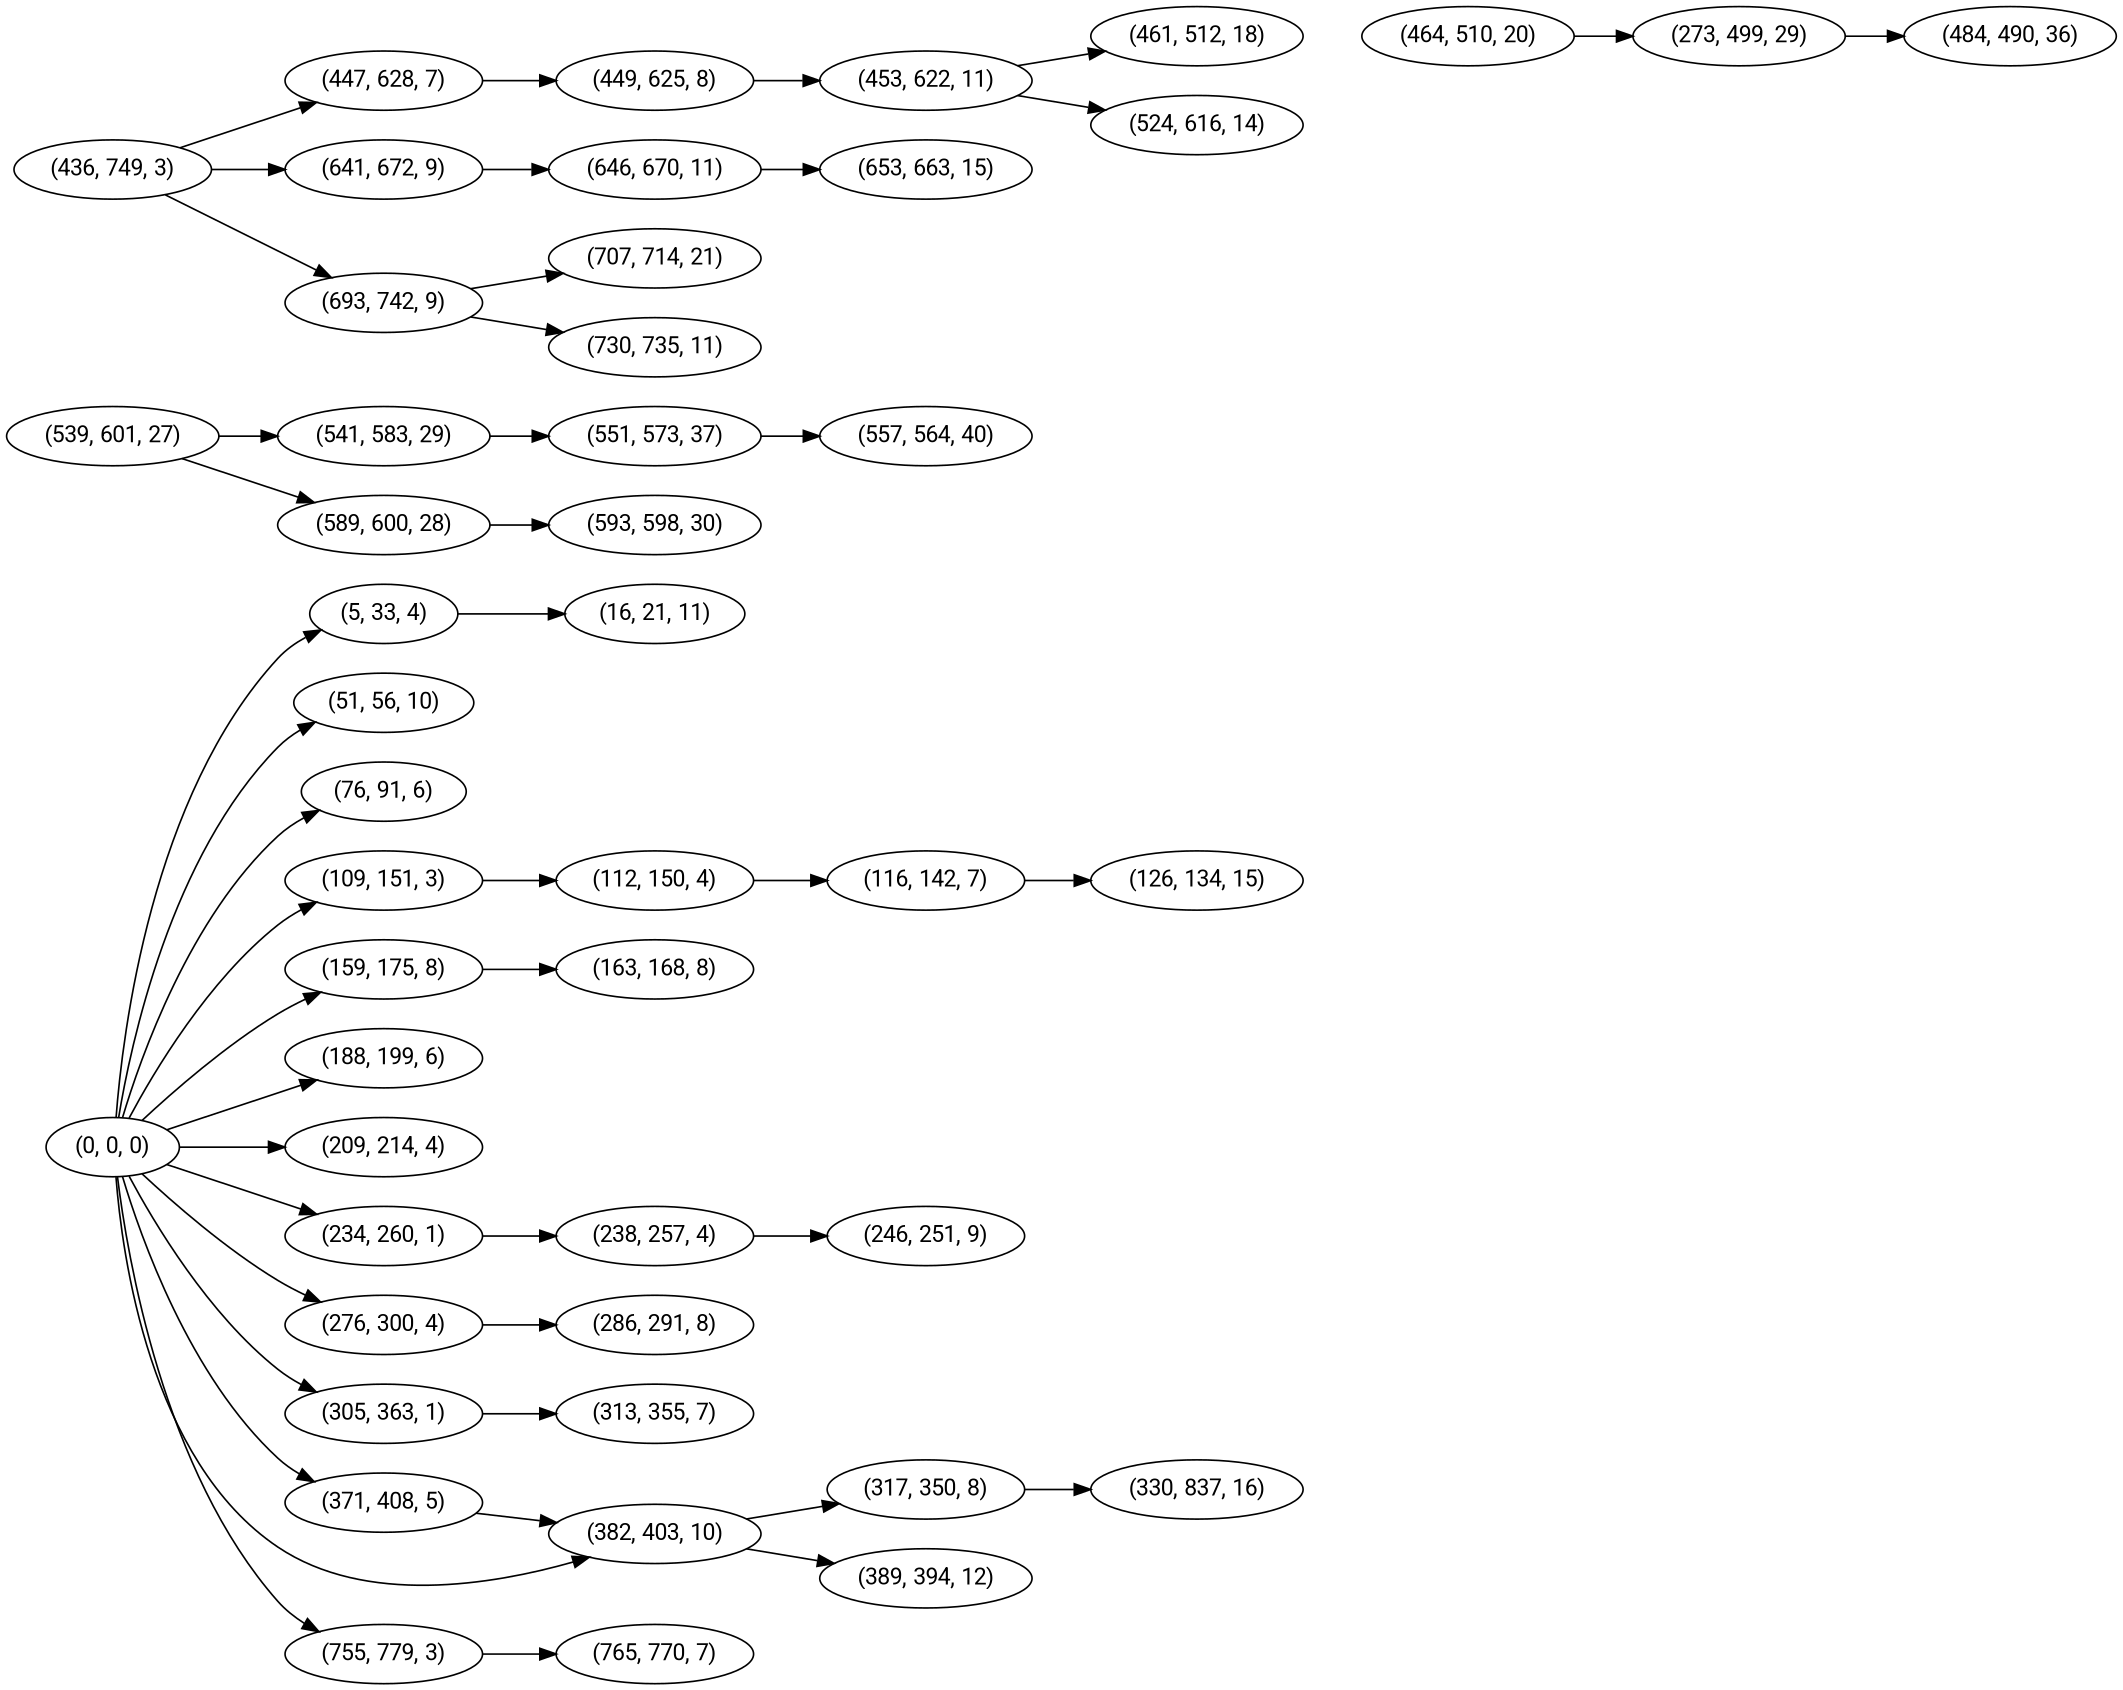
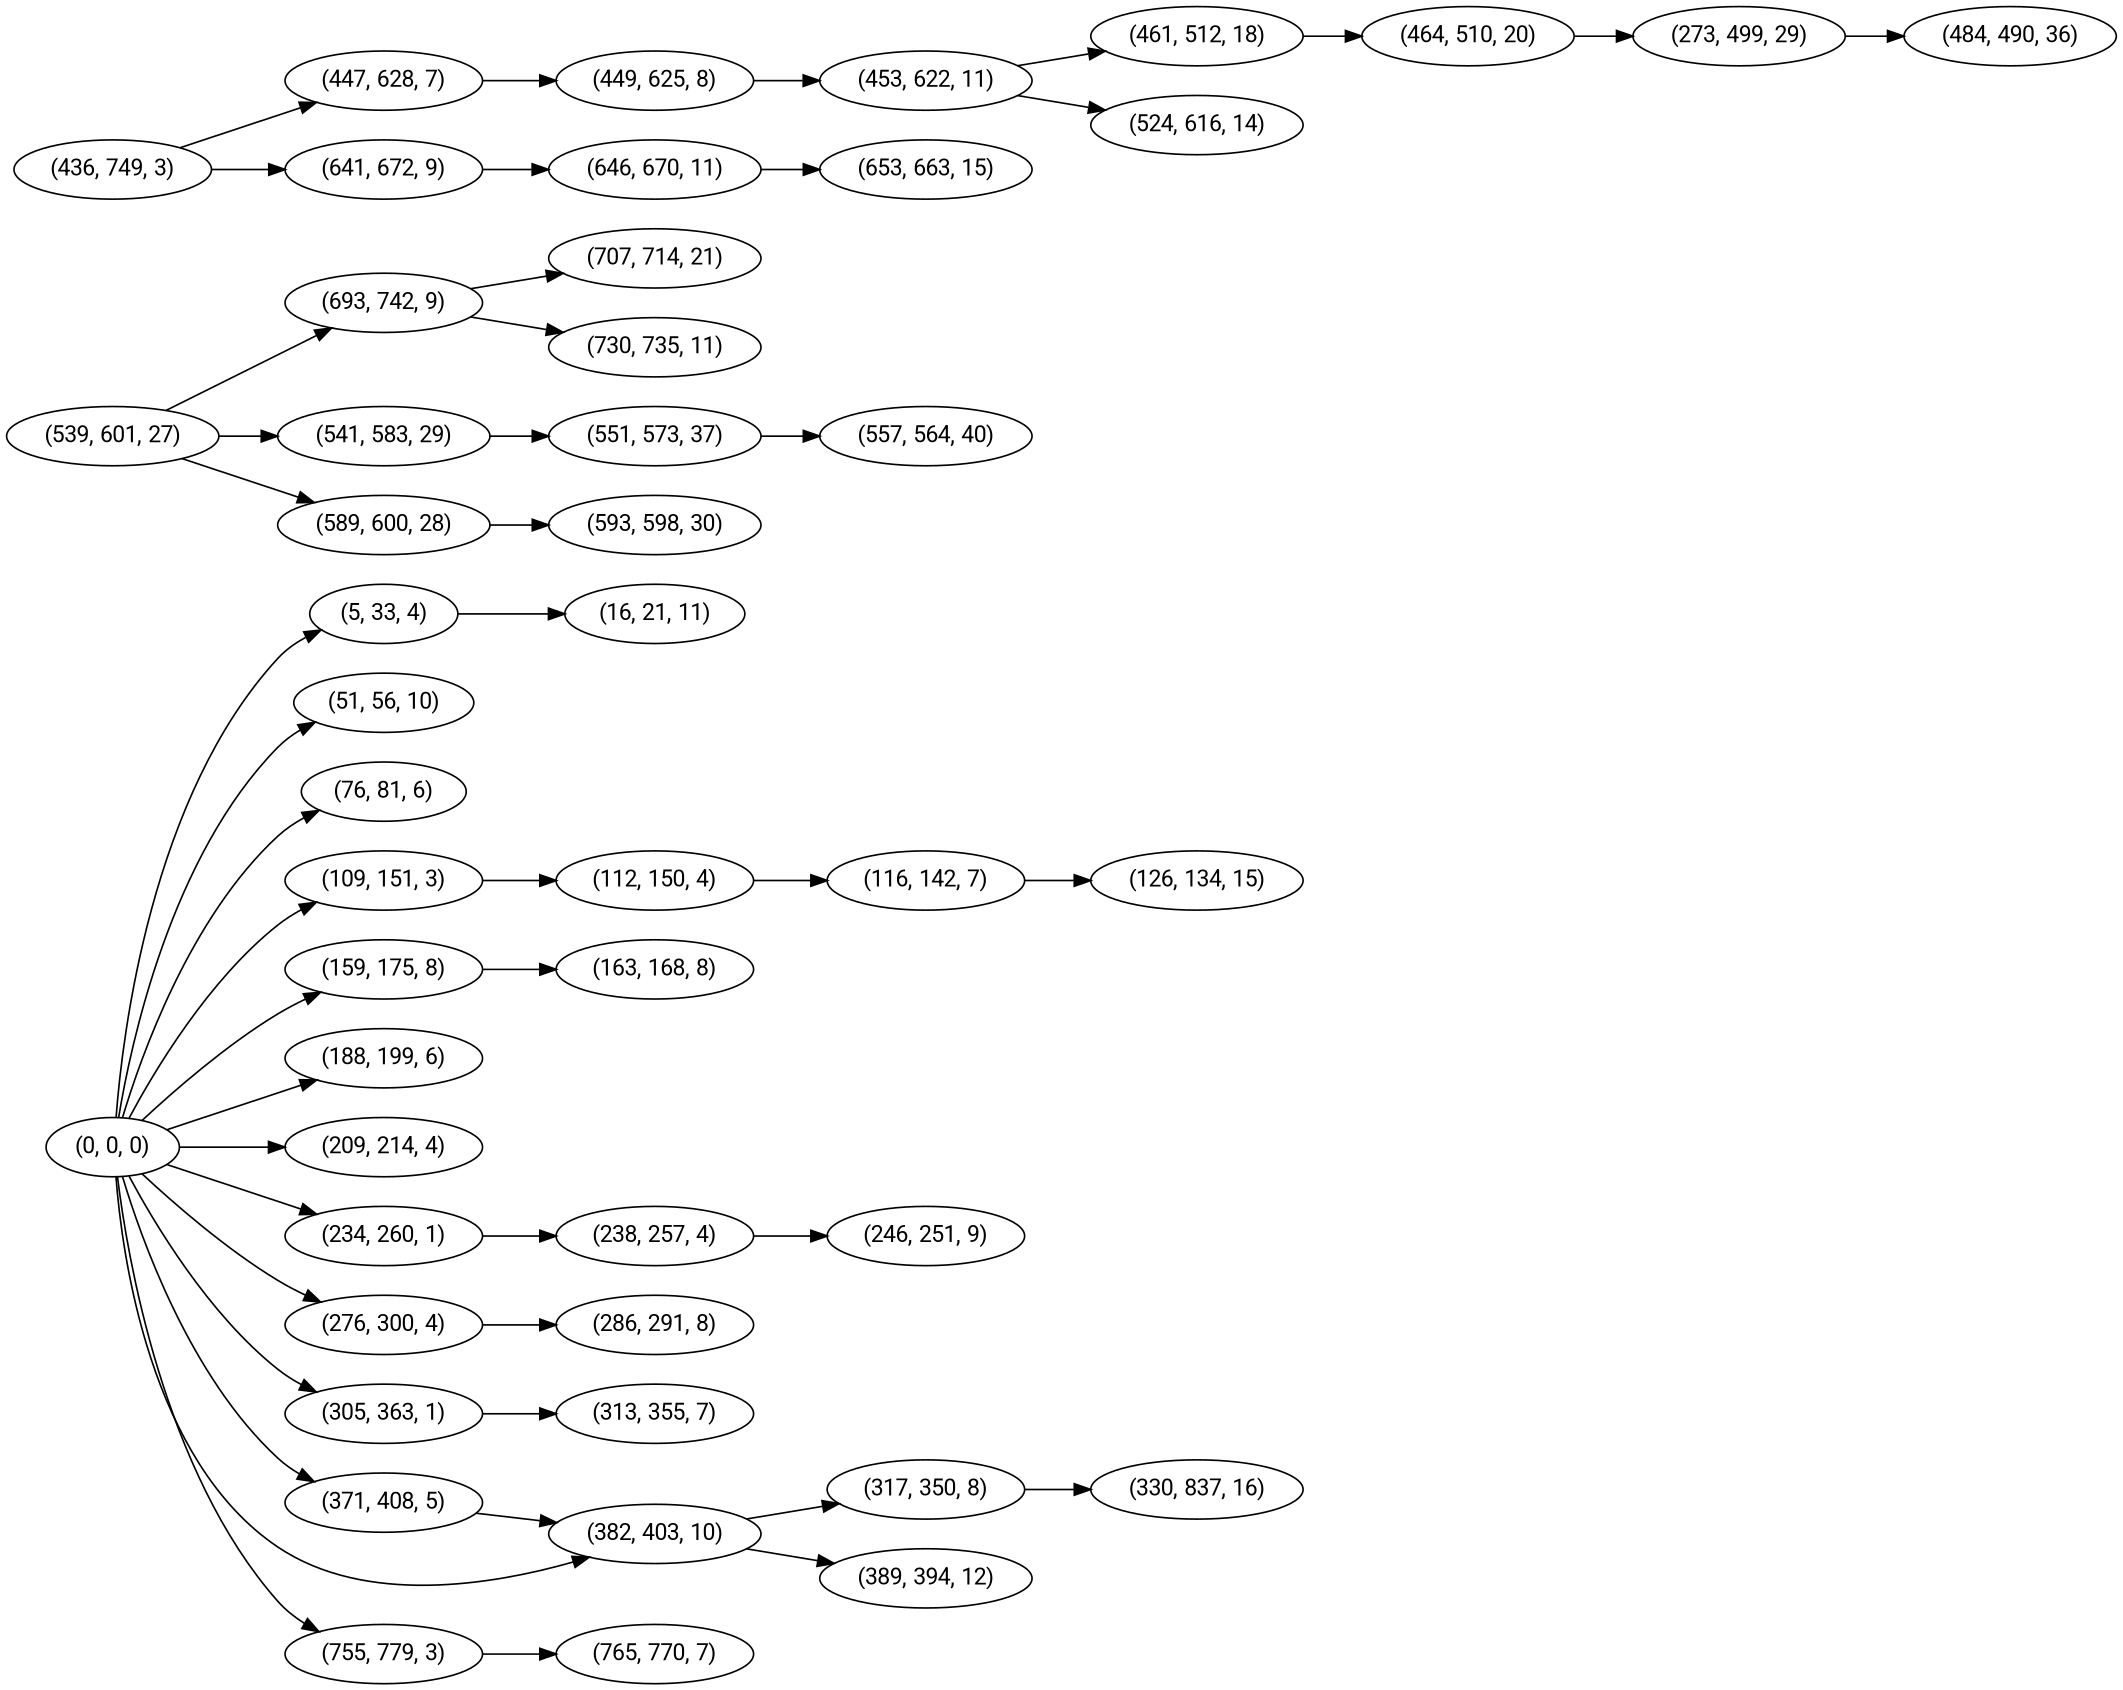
none -> (1324, 36)
(241, 232) -> (241, 373)
(384, 792) -> (384, 792)
